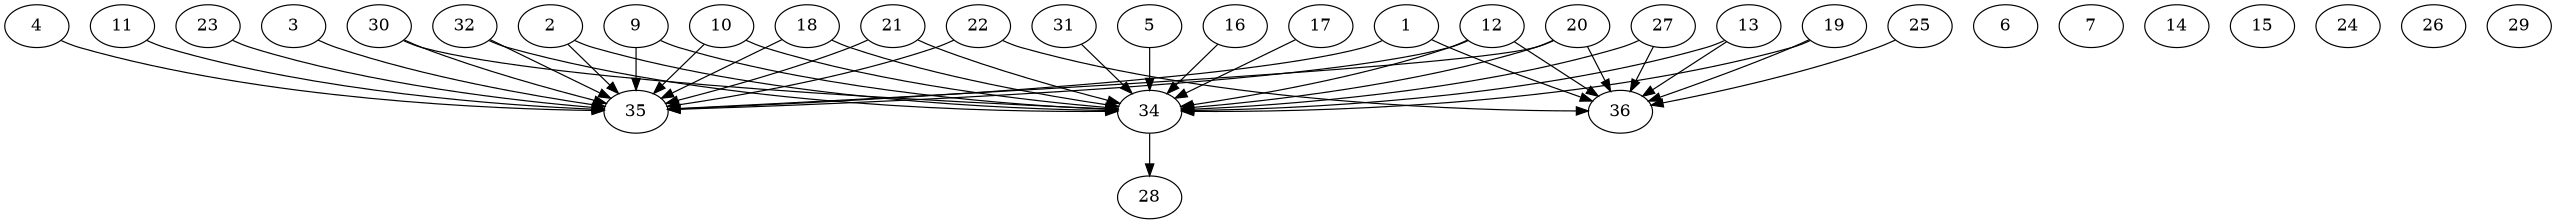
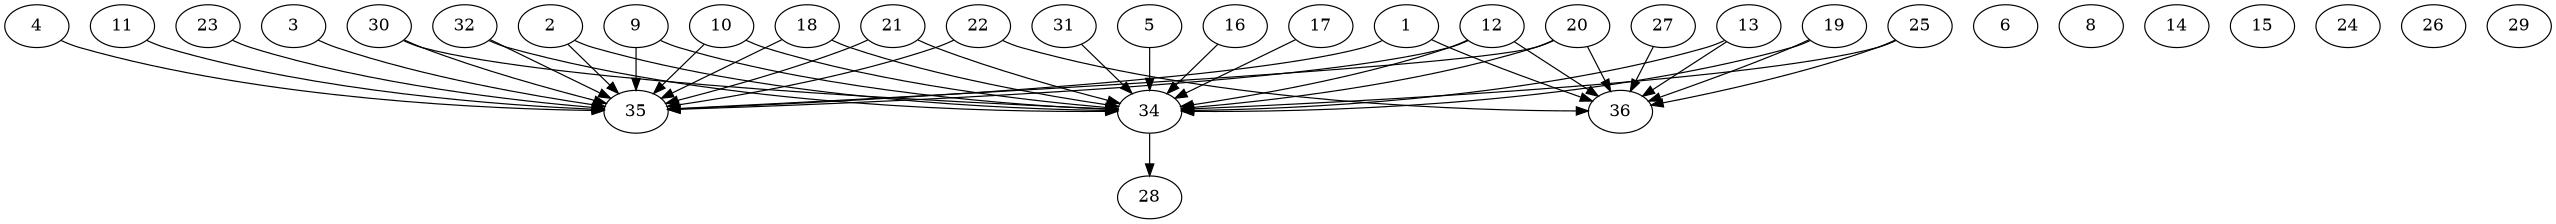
(2091, 26) -> (2091, 26)
(1419, 89) -> (1546, 88)
